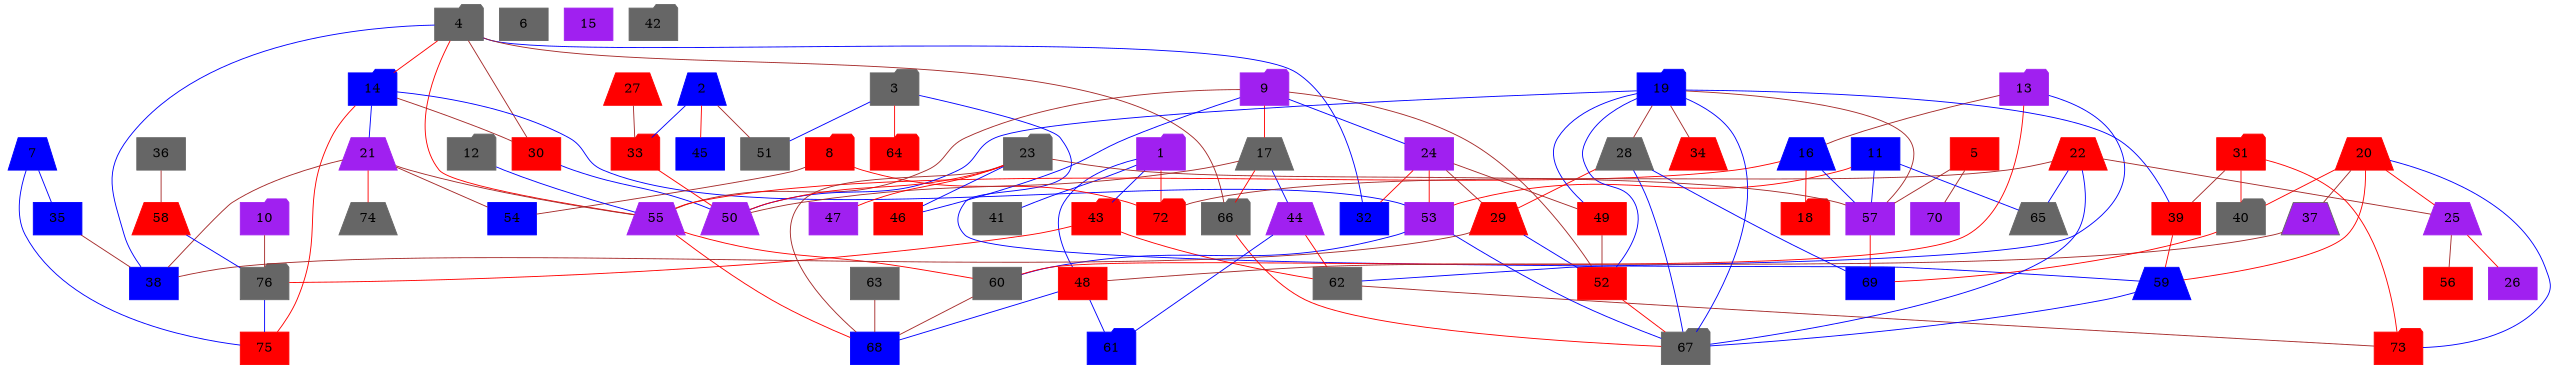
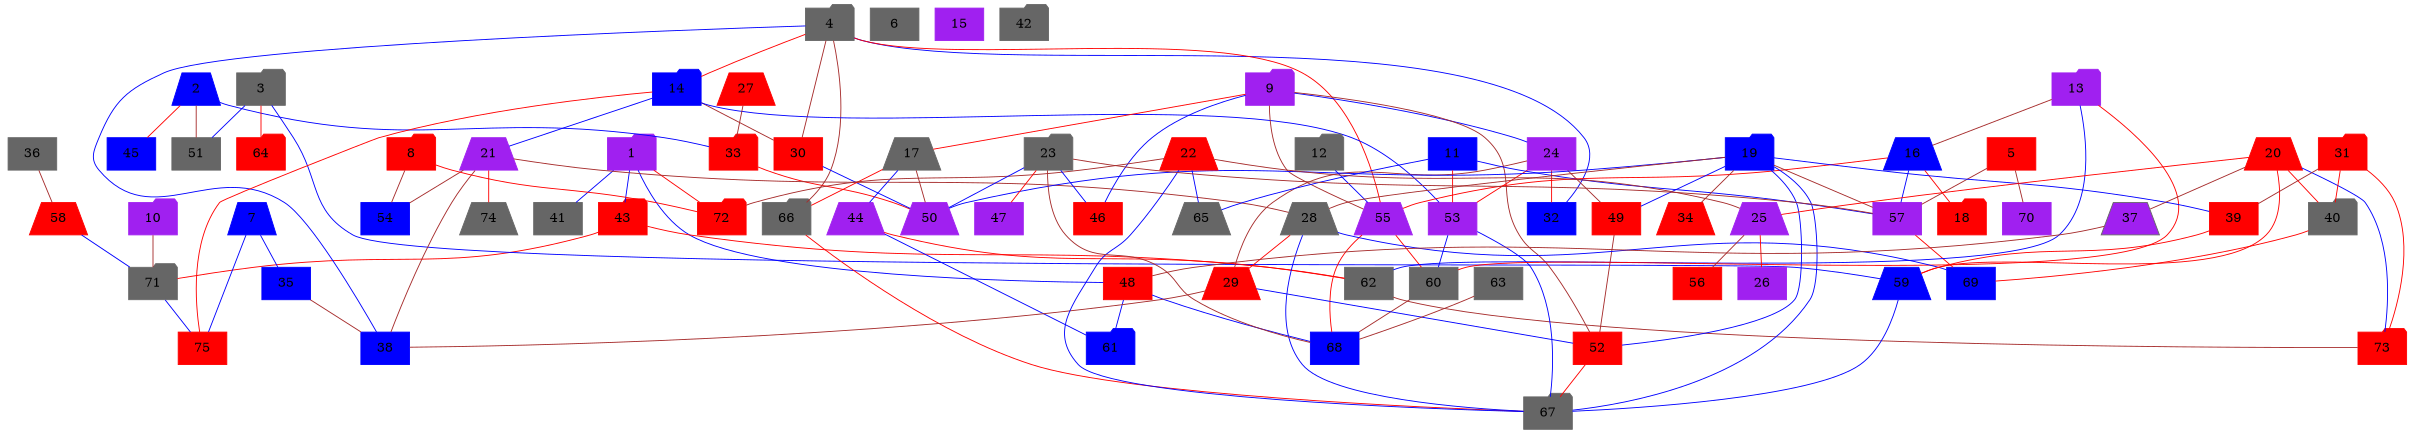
(877, 187) -> (985, 189)
(514, 194) -> (979, 183)
(265, 284) -> (153, 284)
